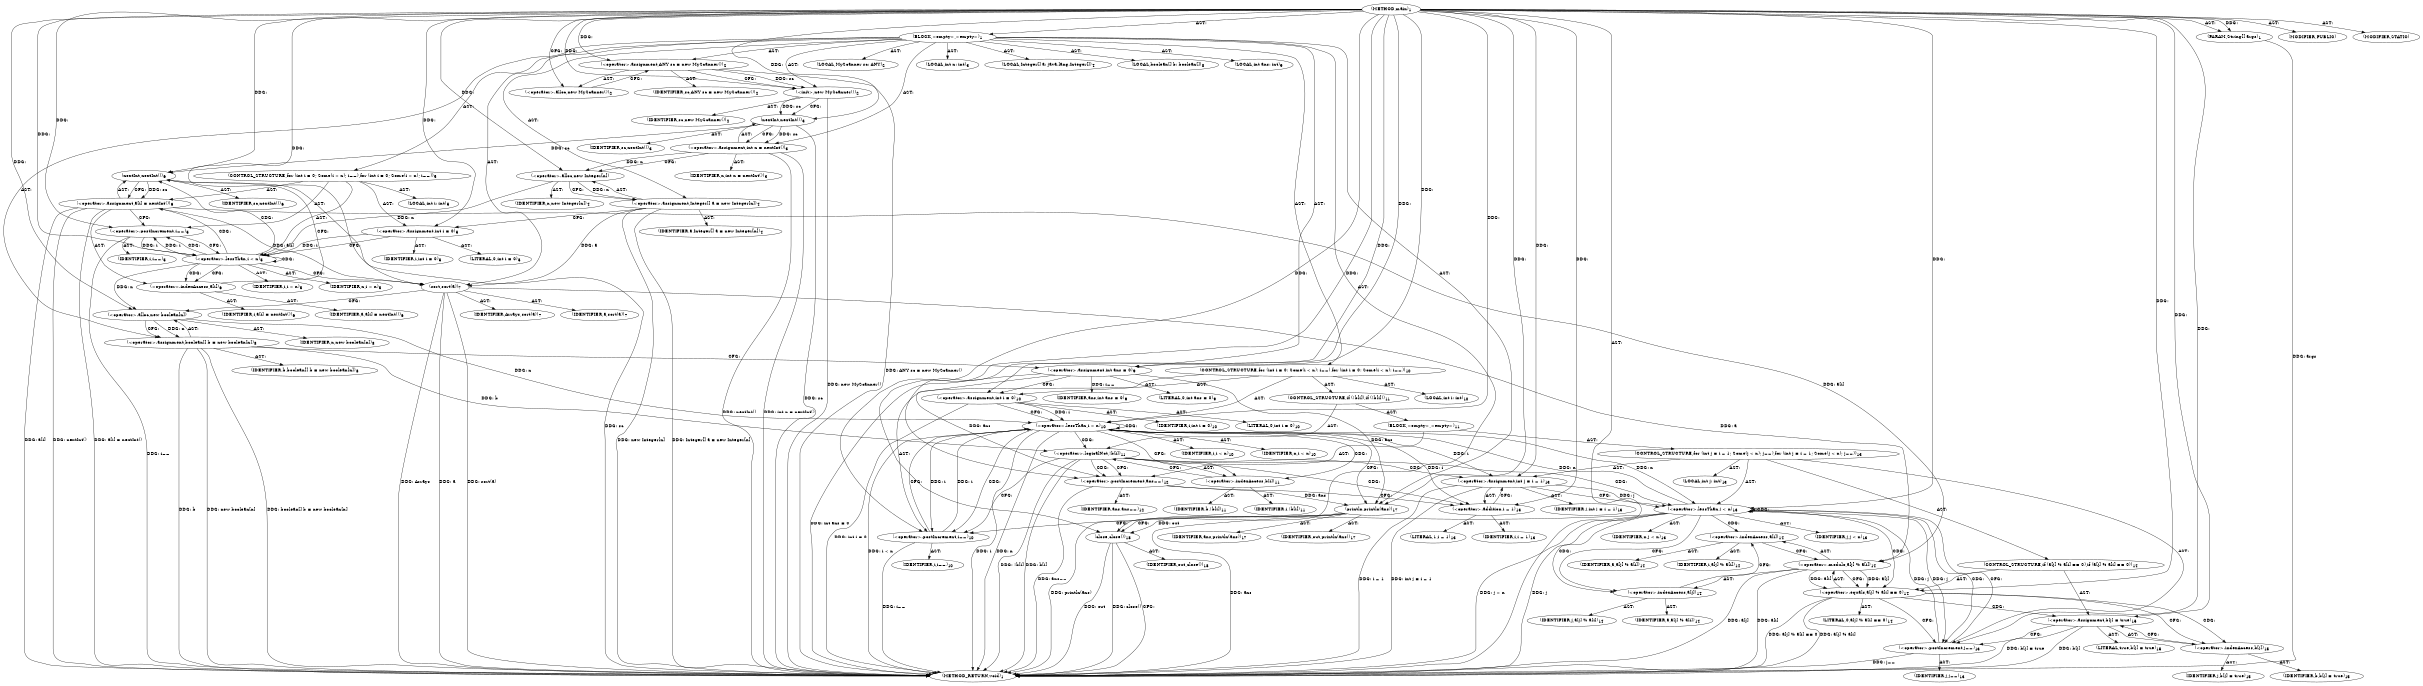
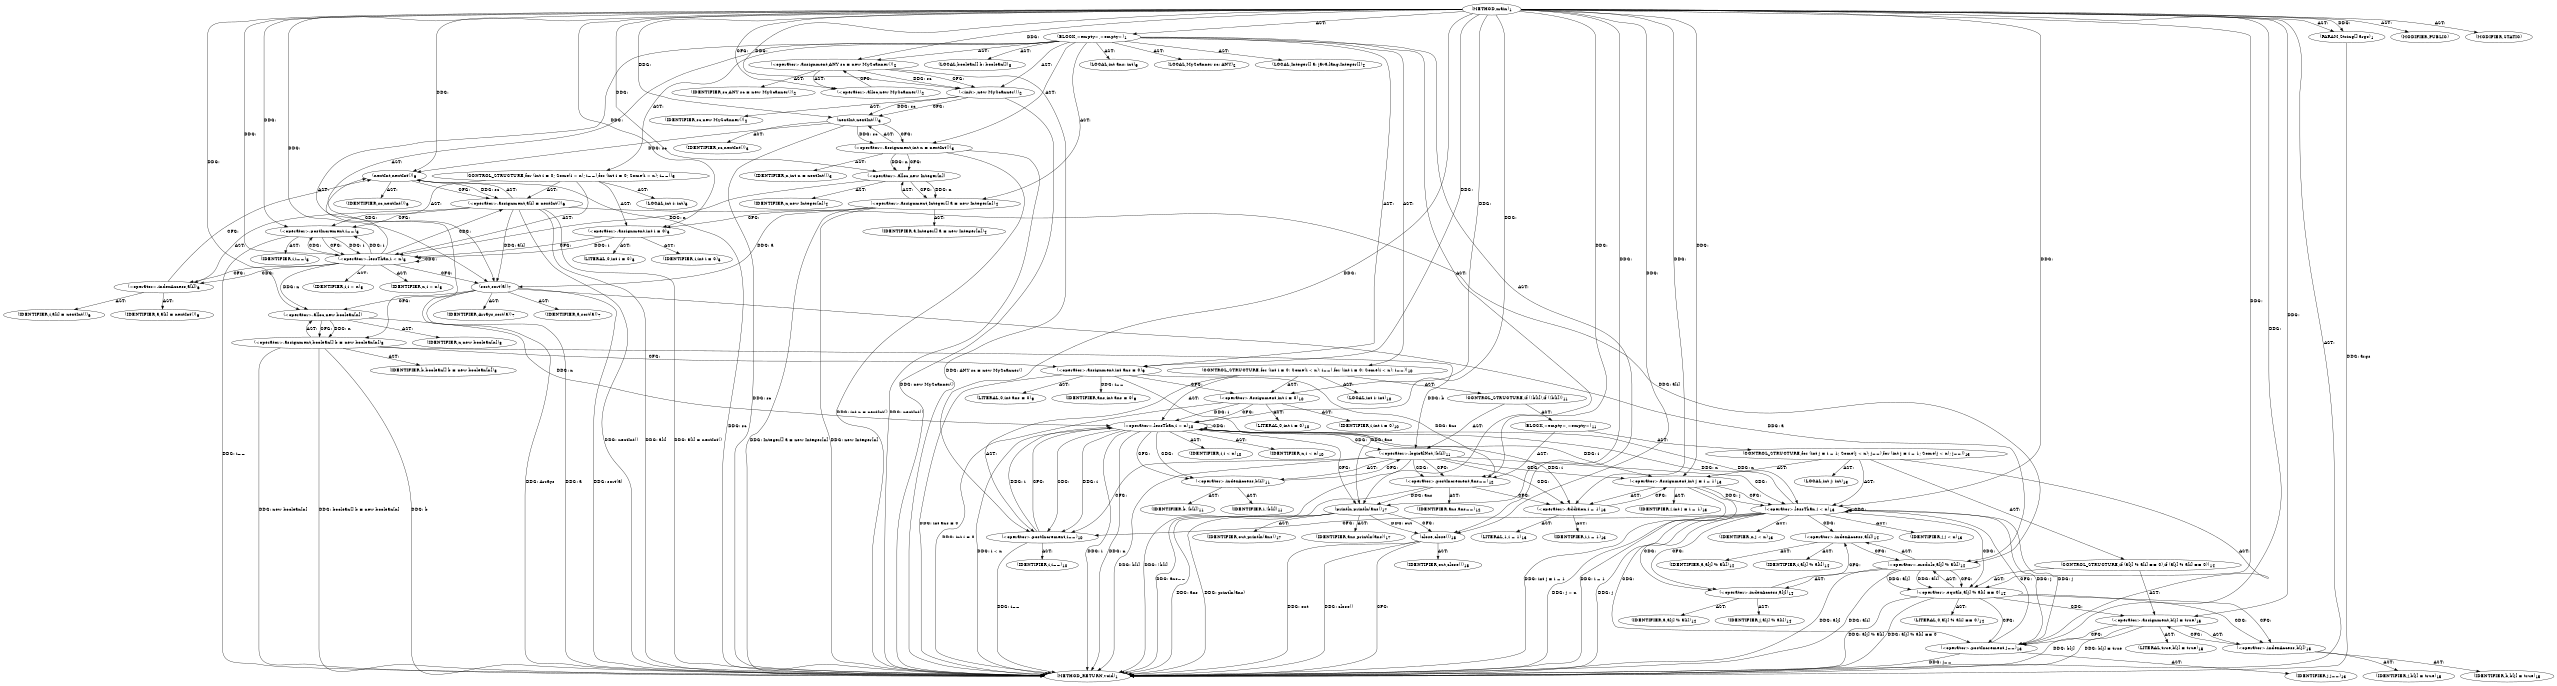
(948, 65) -> none
